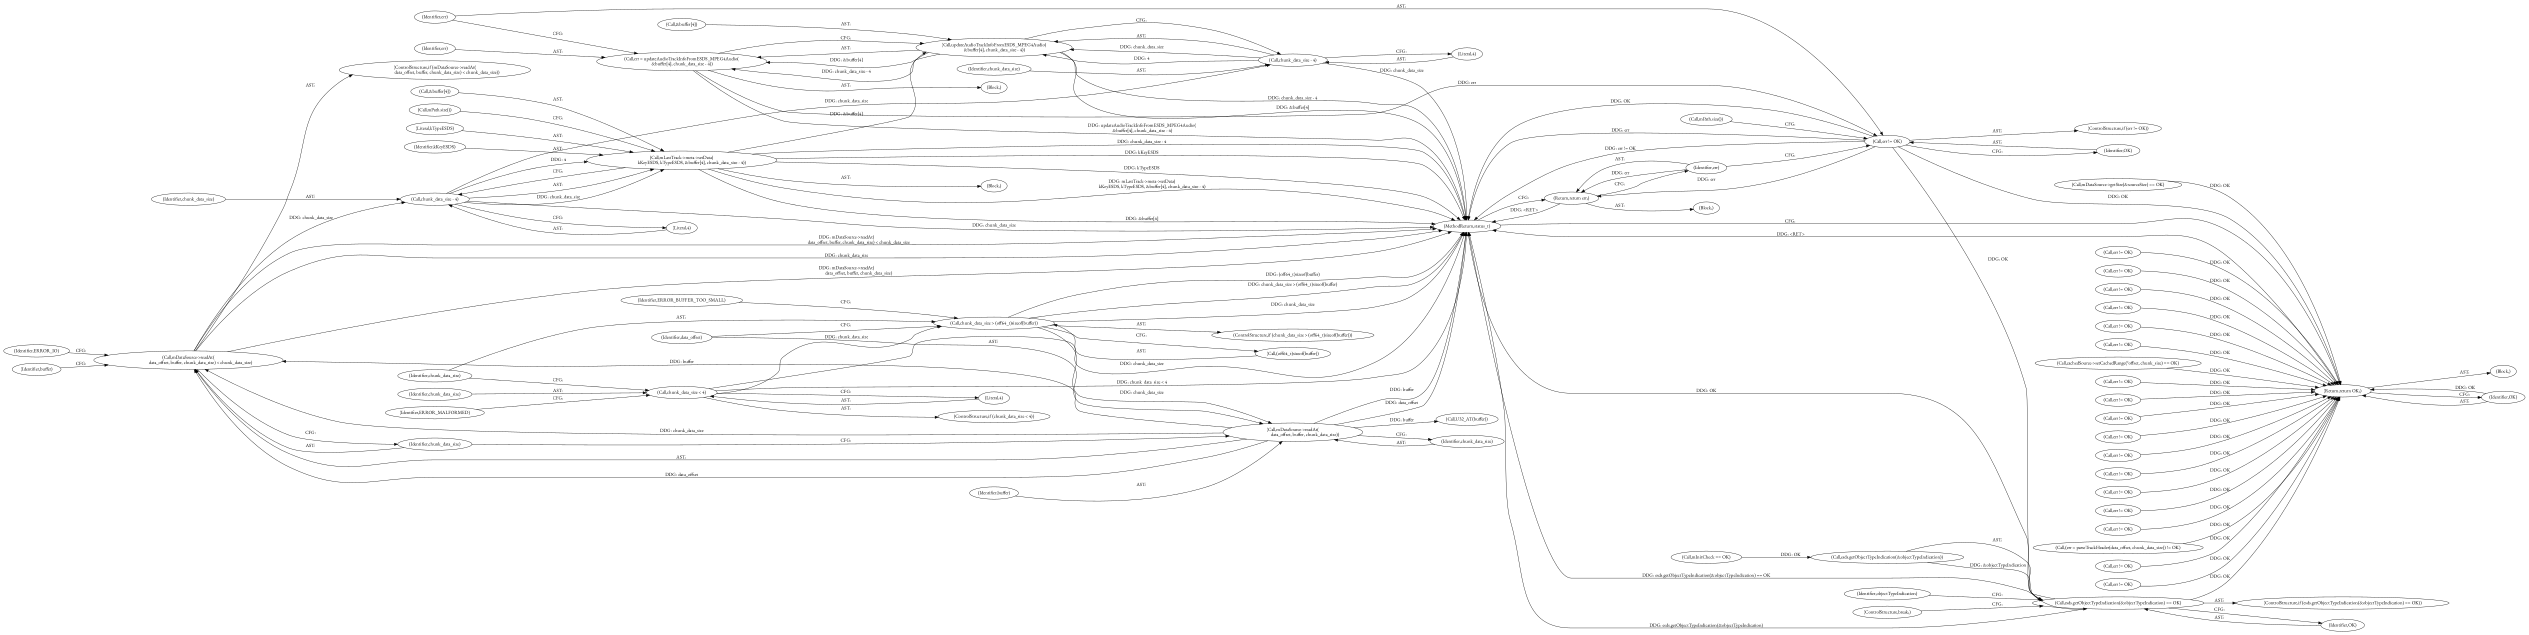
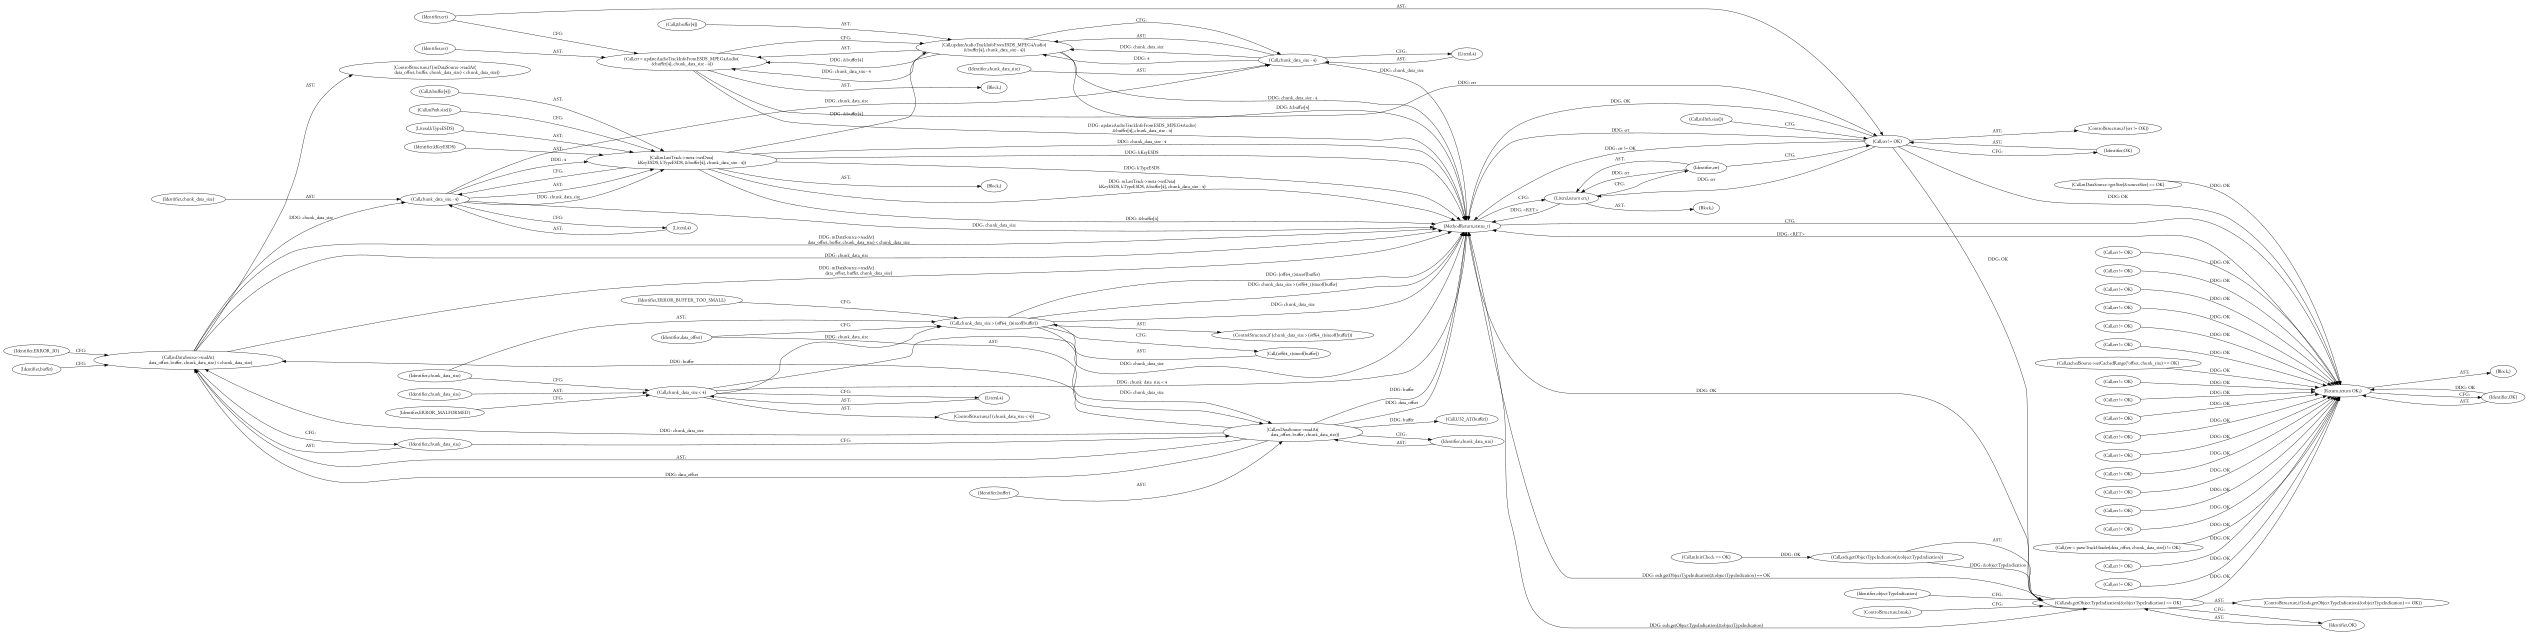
(1572, 198) -> (1572, 198)
